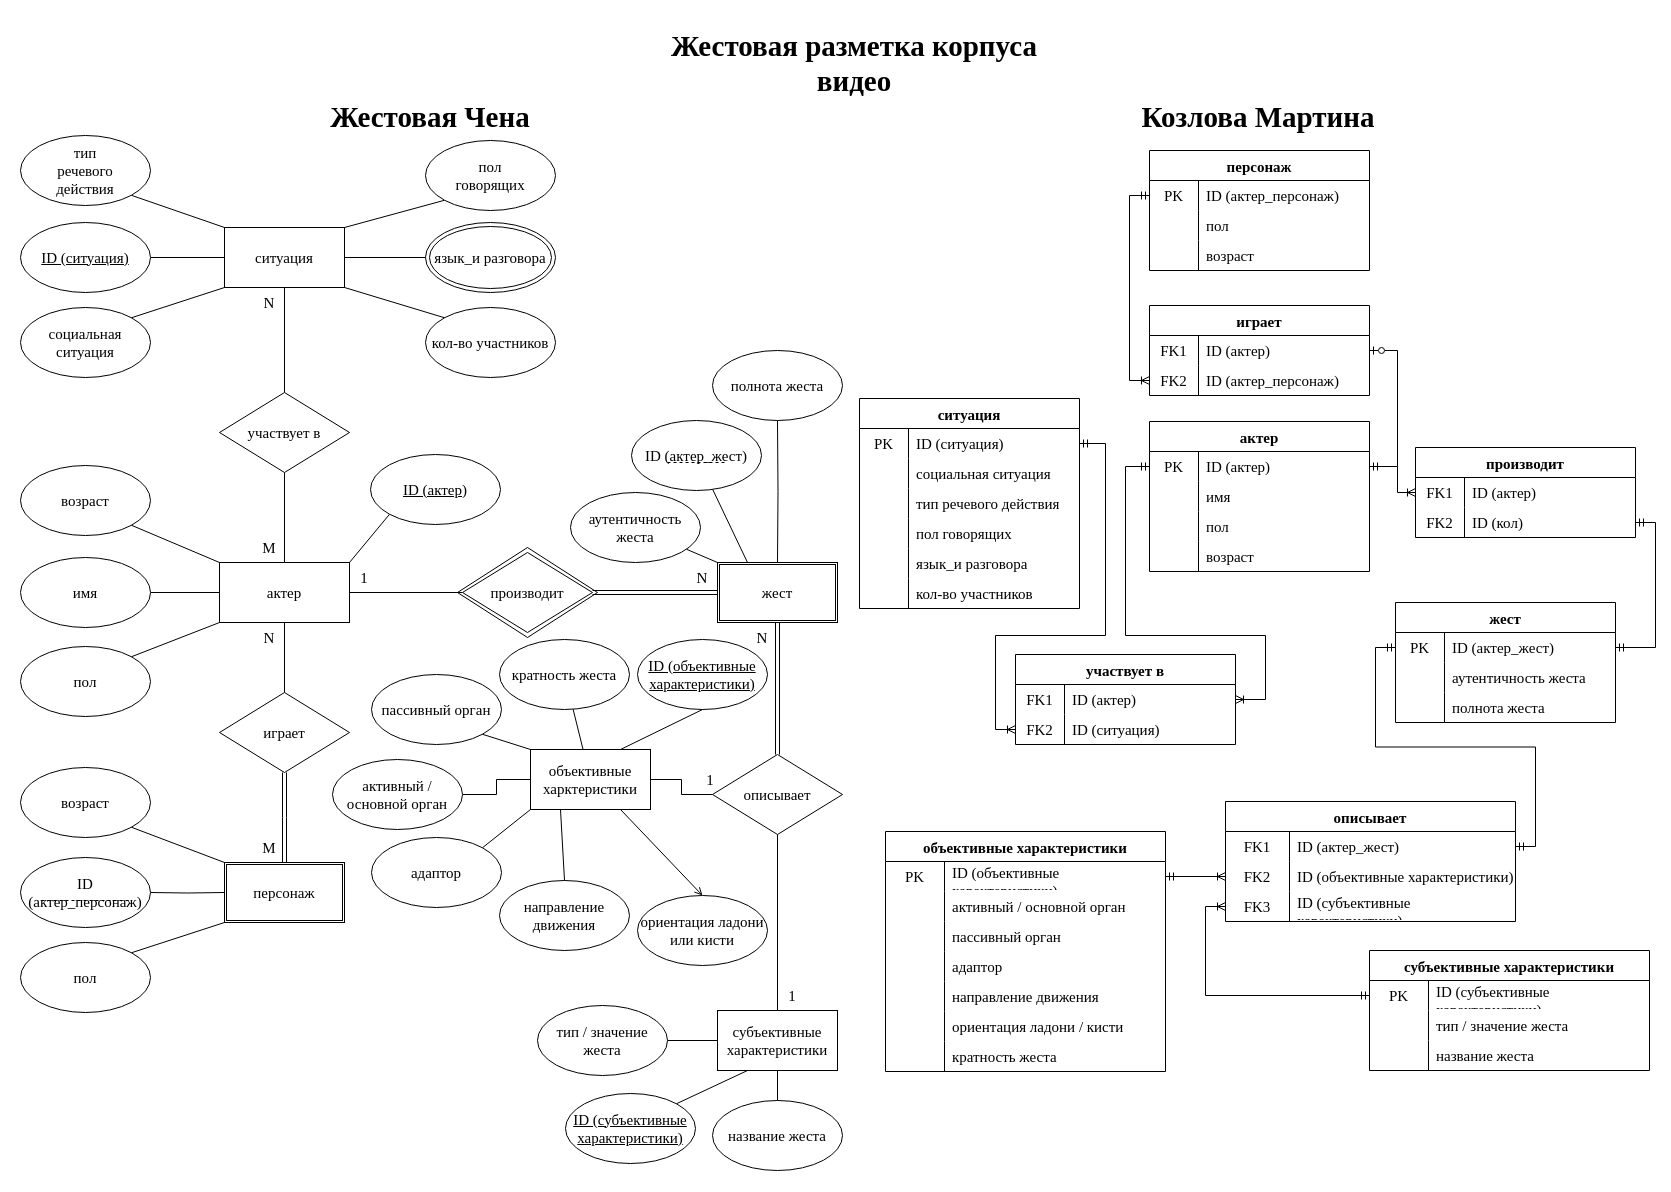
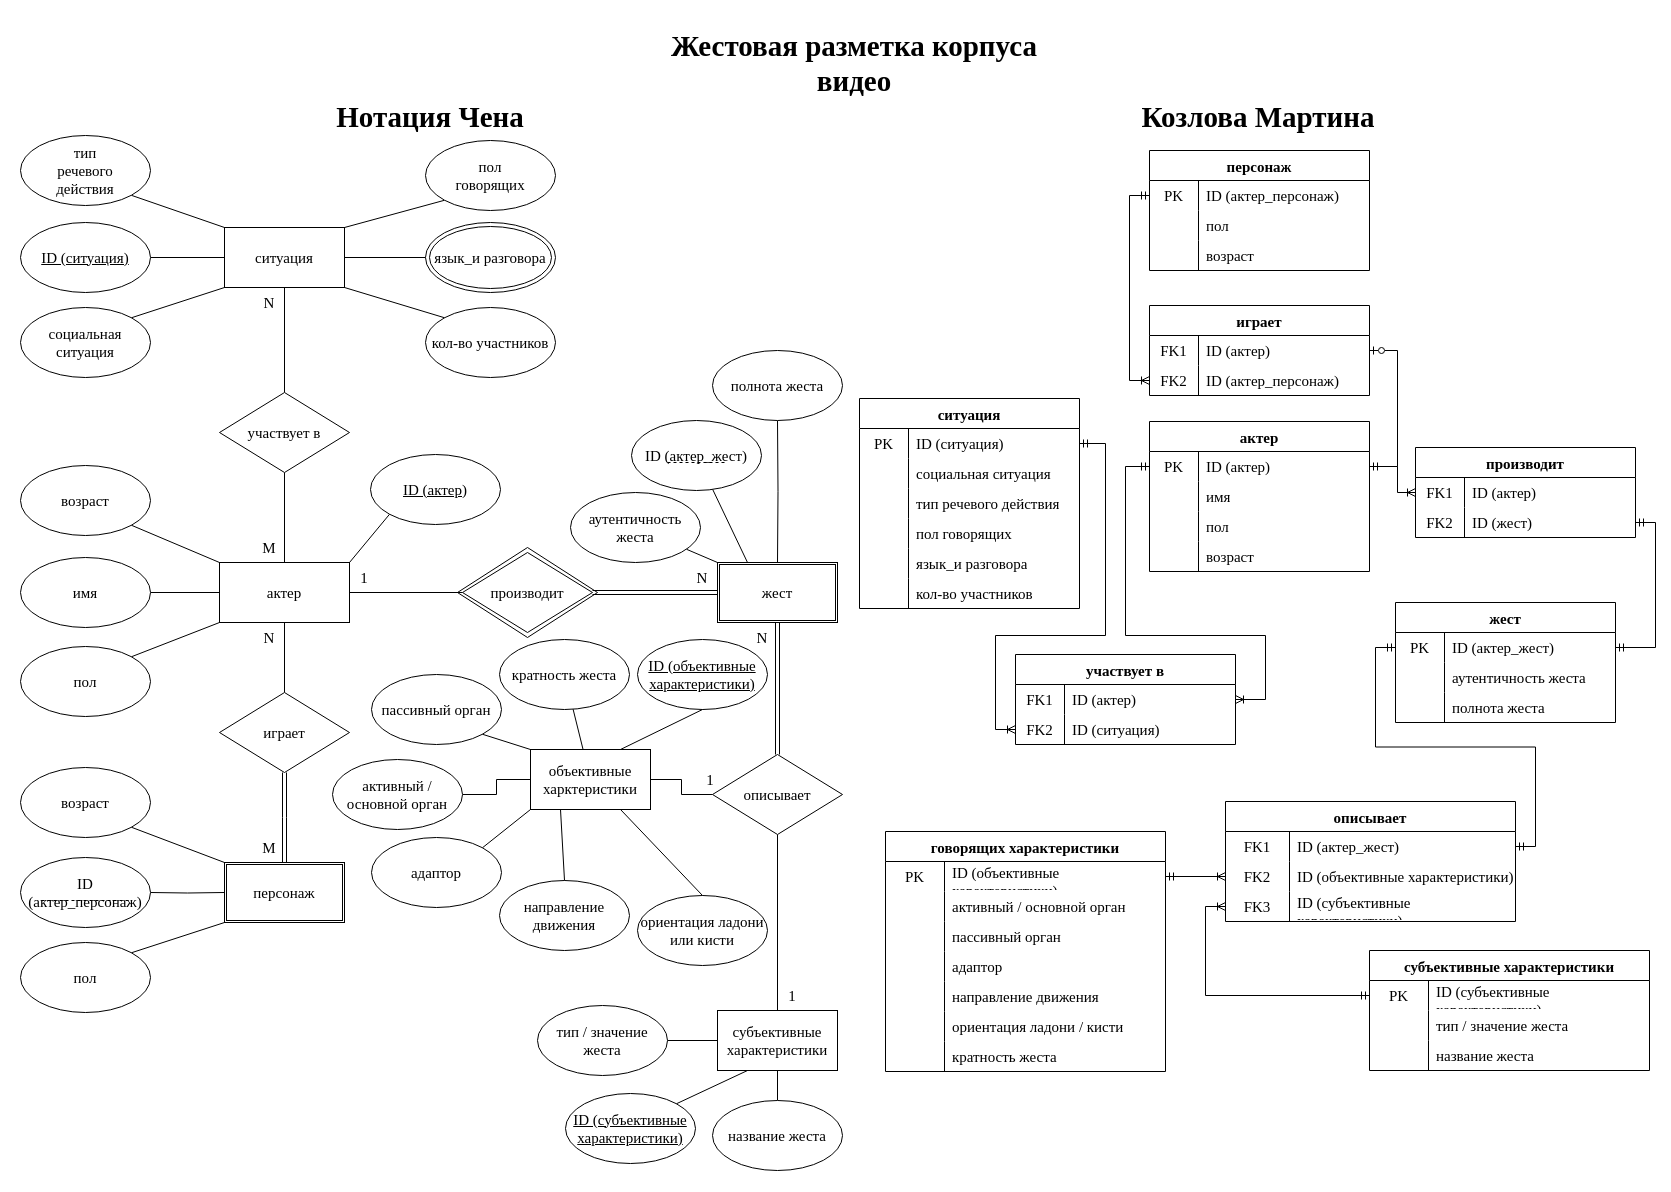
(431, 99) -> (431, 99)
(1504, 523) -> (1508, 523)
(1025, 848) -> (1025, 848)
(699, 892) -> (700, 893)
